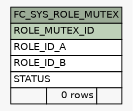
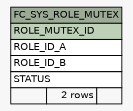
(77, 95) -> (77, 95)
